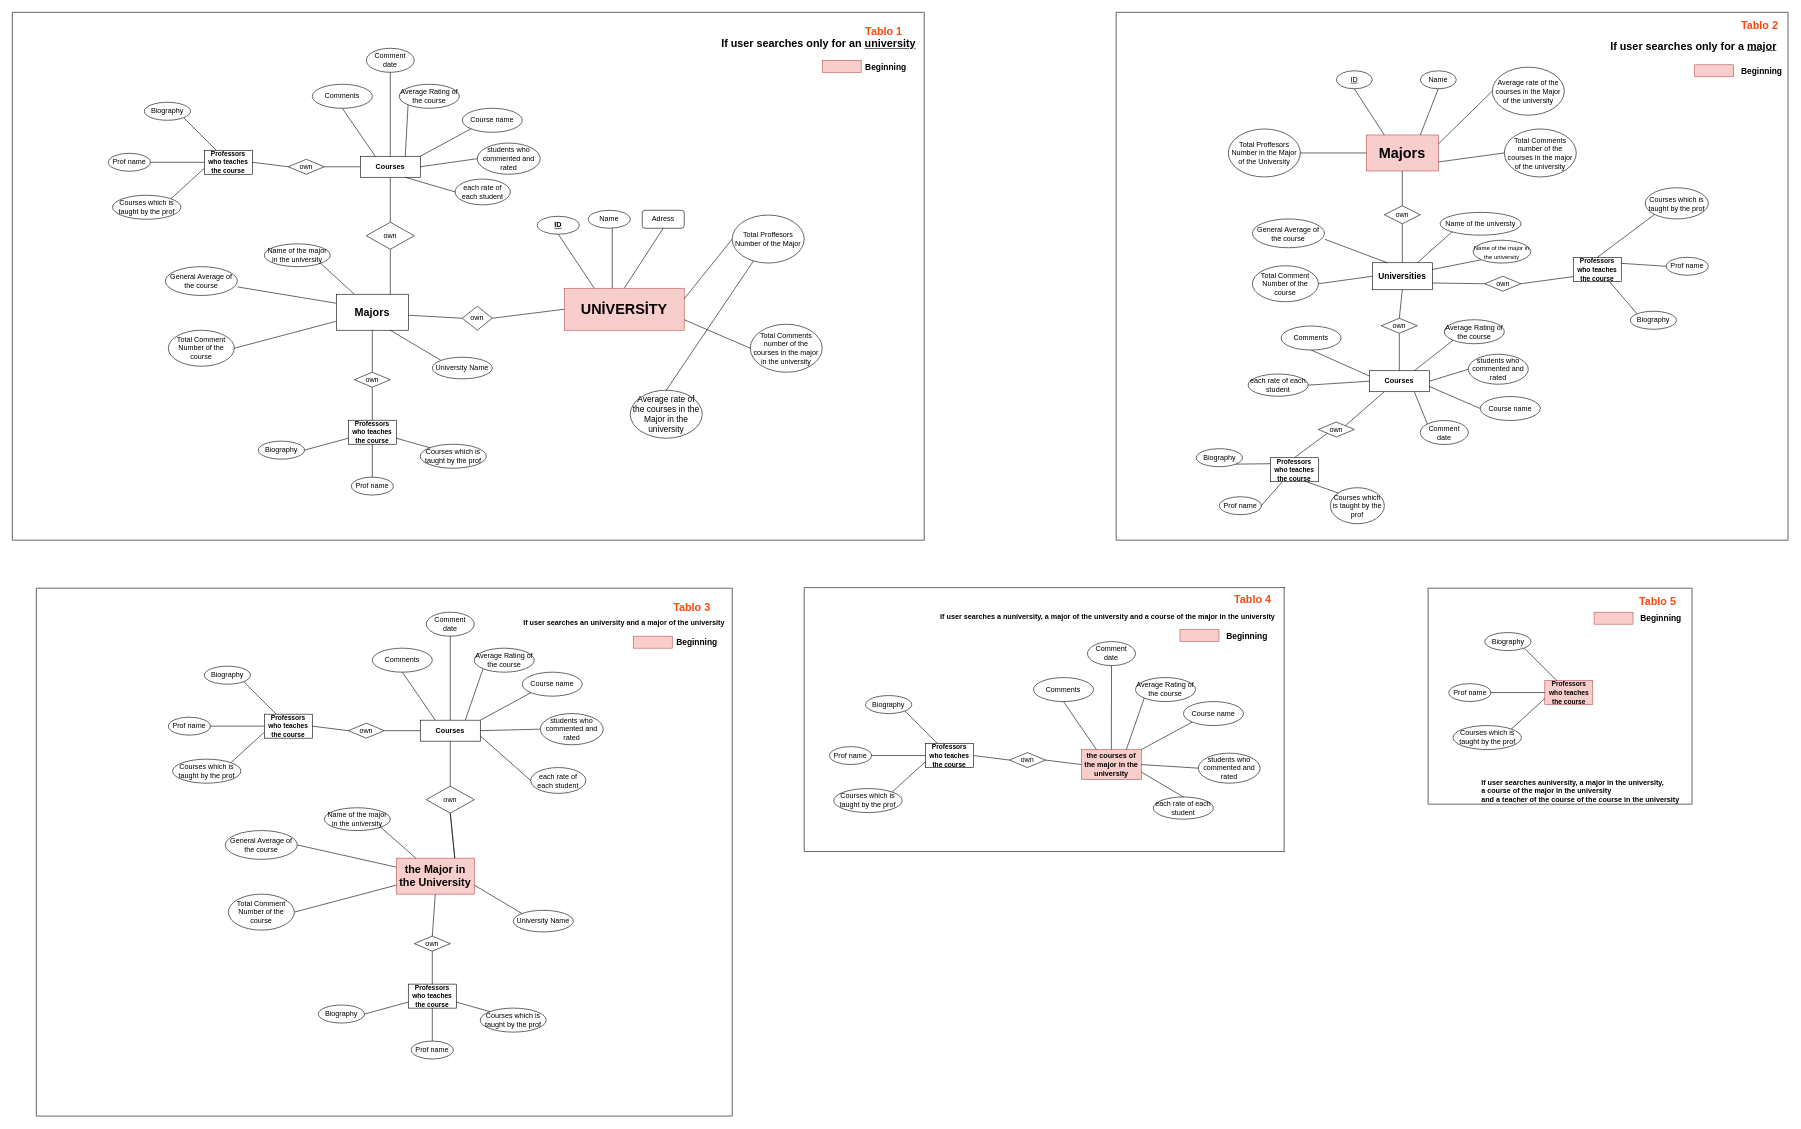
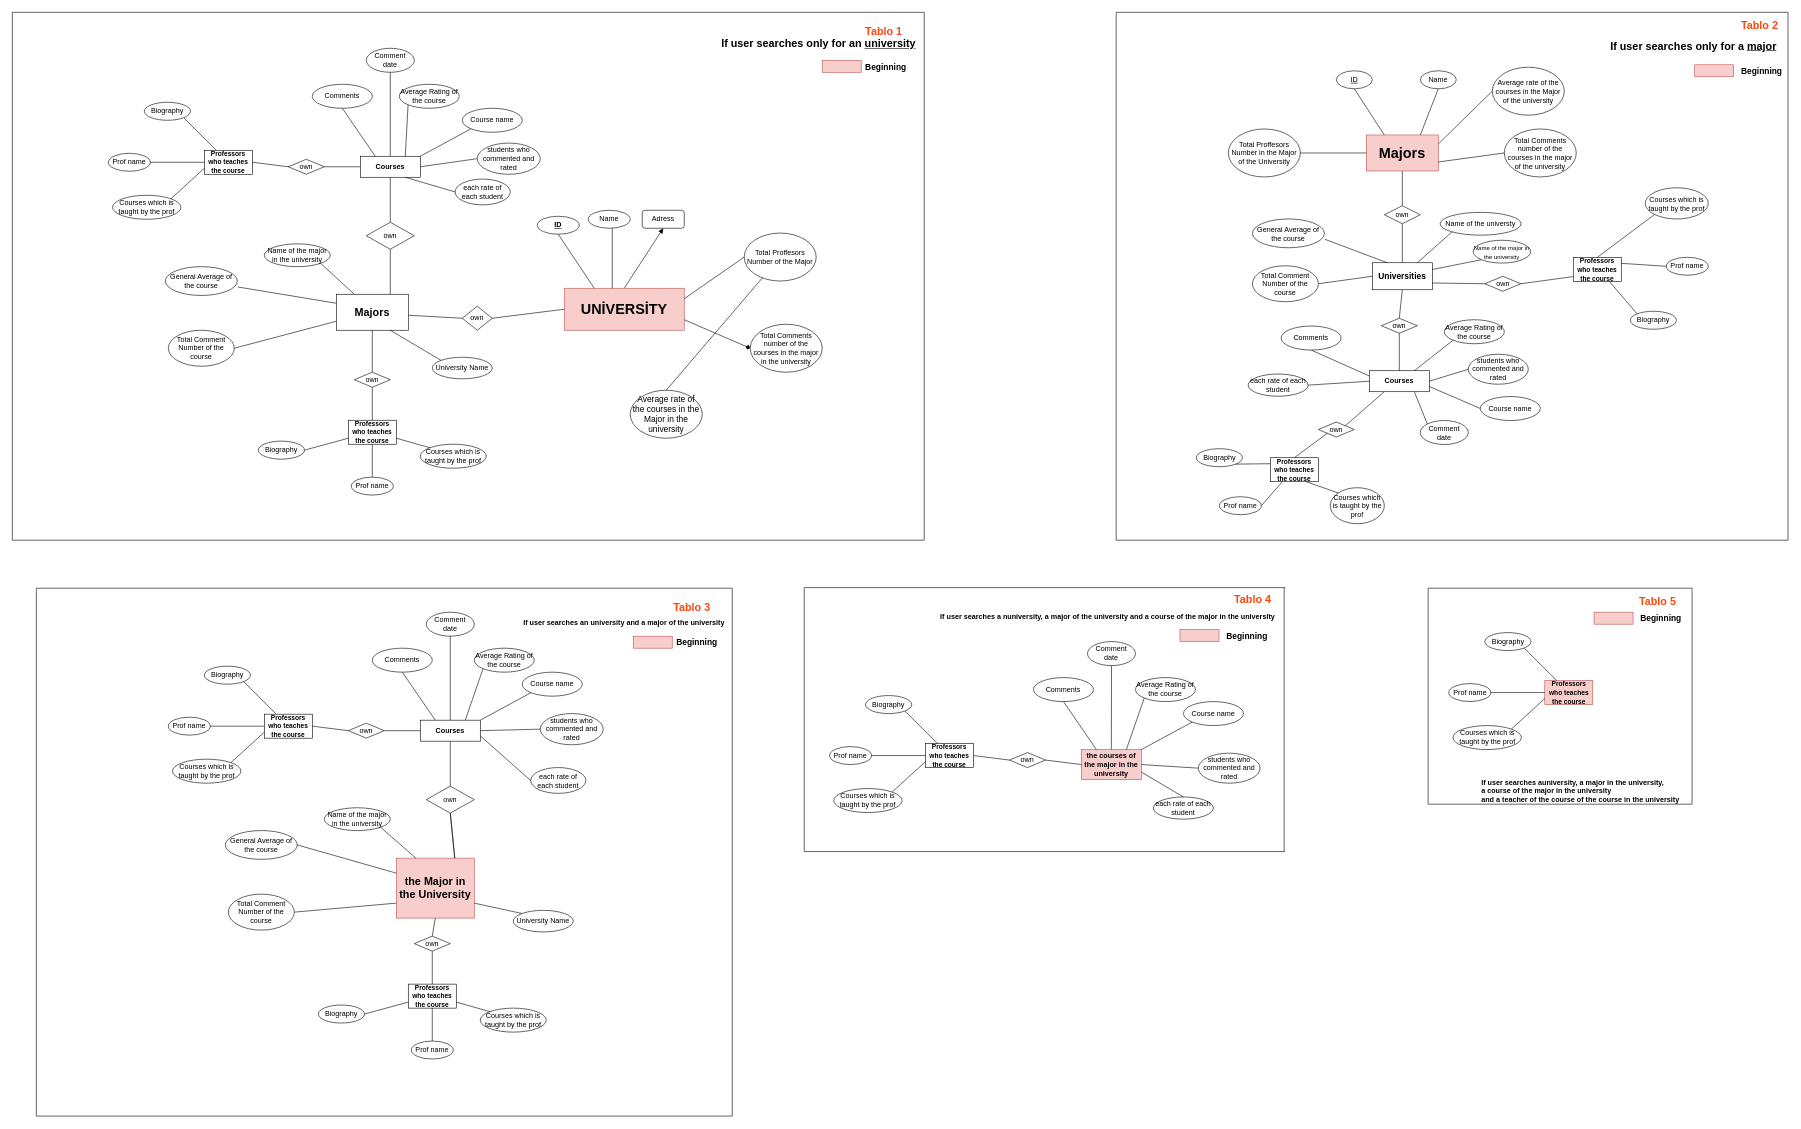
(661, 232) -> (660, 233)
(768, 239) -> (780, 257)
(747, 347) -> (745, 346)
(435, 876) -> (435, 888)
